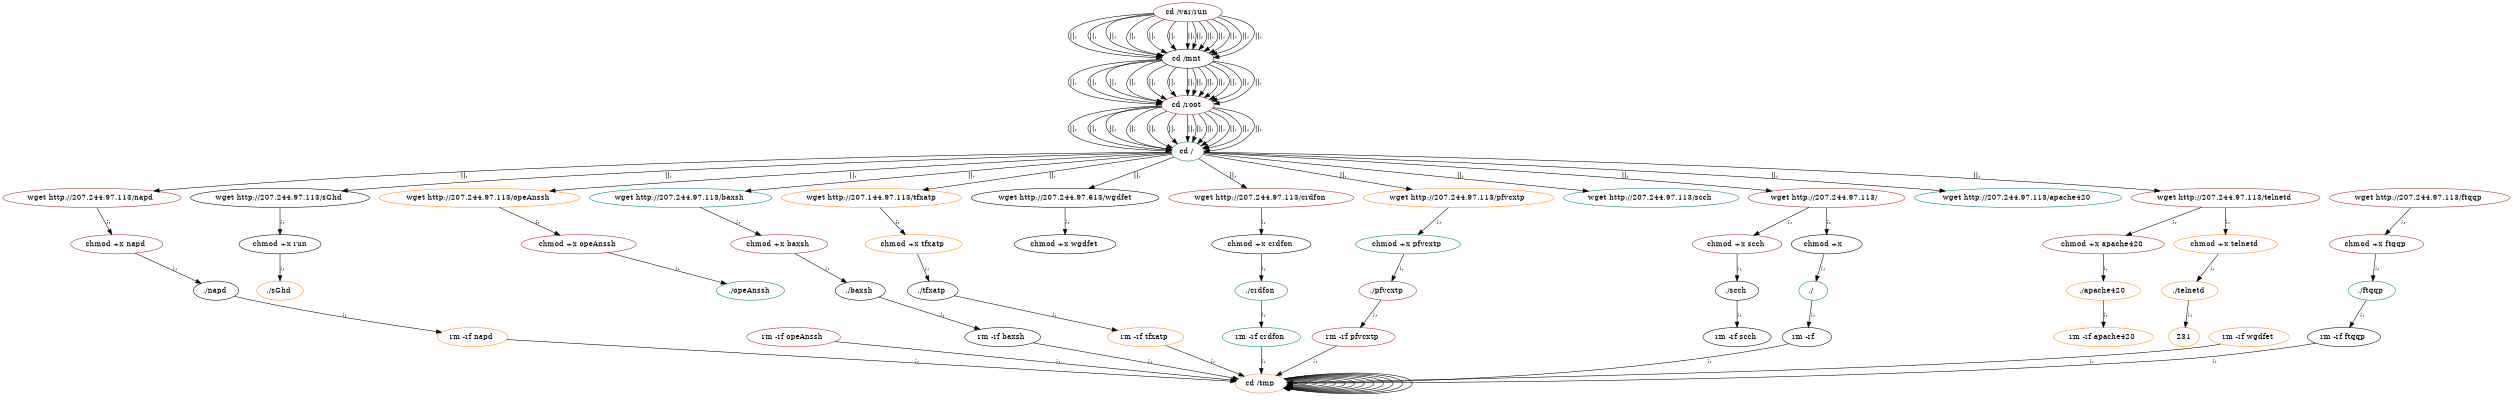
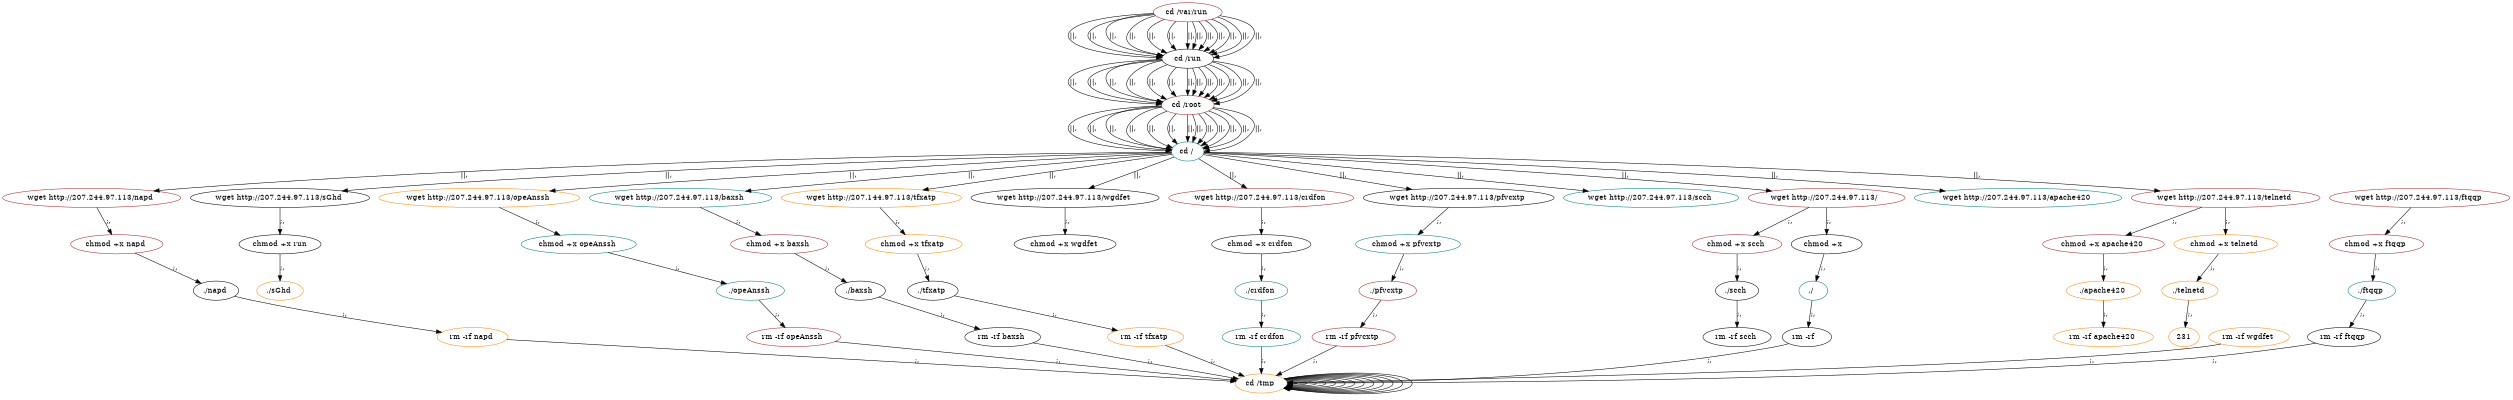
(1188, 59) -> (1188, 59)
(1065, 198) -> (1065, 198)
(1459, 198) -> (1459, 198)
(579, 244) -> (579, 244)
none -> (770, 312)
